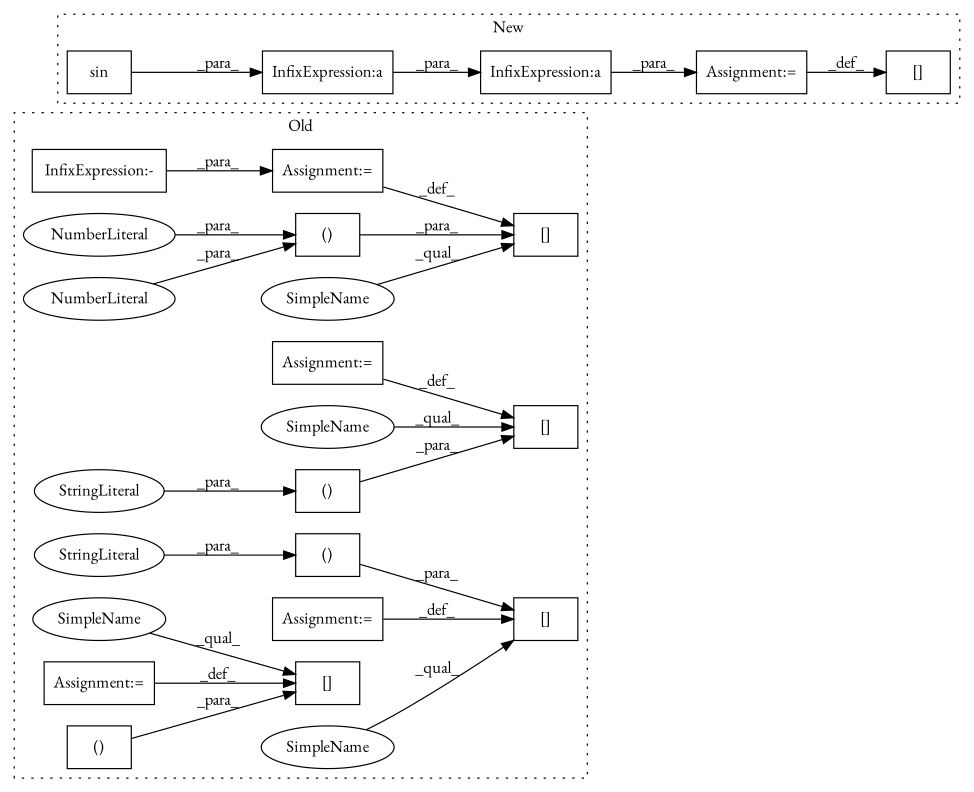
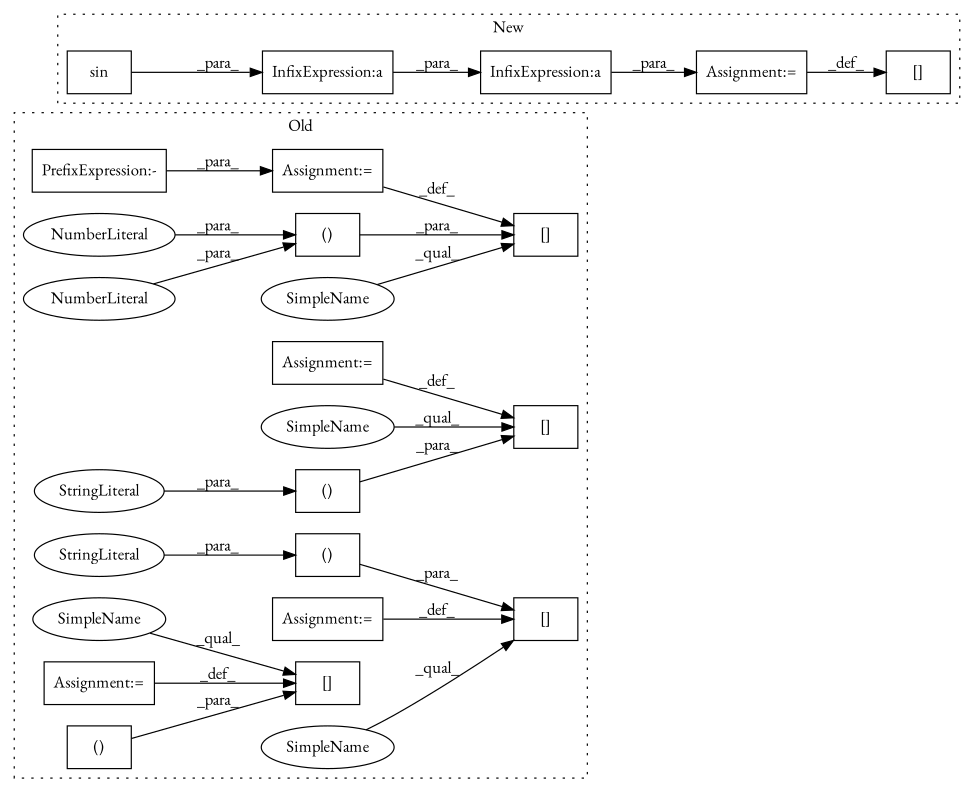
(99, 171) -> (99, 171)
